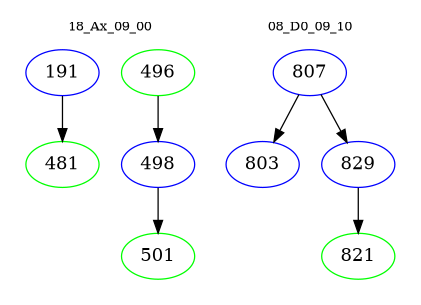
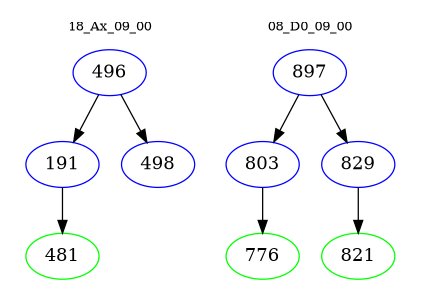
(310, 27) -> (310, 27)
(158, 73) -> (110, 73)
(310, 73) -> (310, 73)
none -> (89, 113)
(158, 256) -> none
none -> (263, 256)
